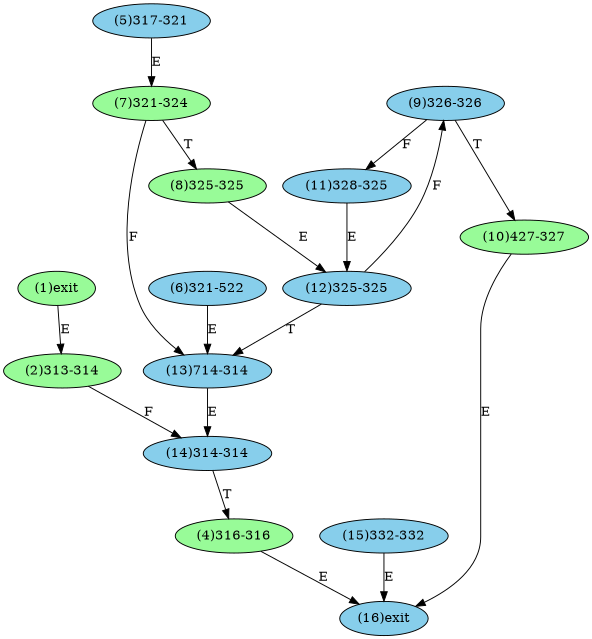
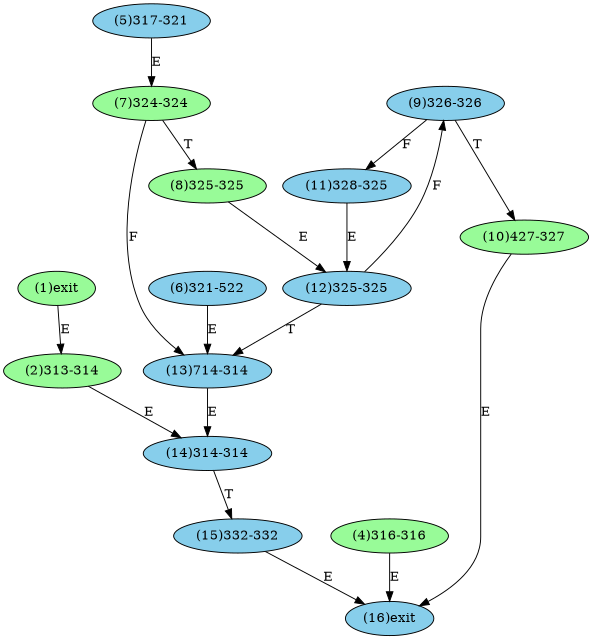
(152, 103) -> (152, 103)
(149, 412) -> (149, 412)
(219, 490) -> (221, 490)
